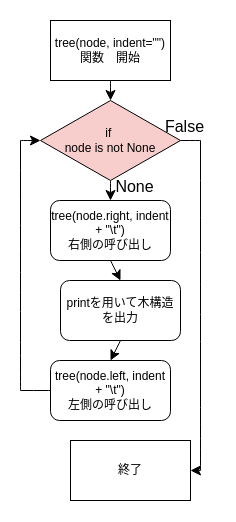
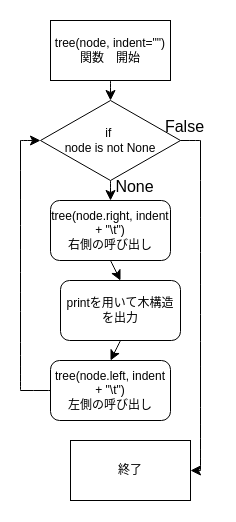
(111, 141) -> (111, 141)
